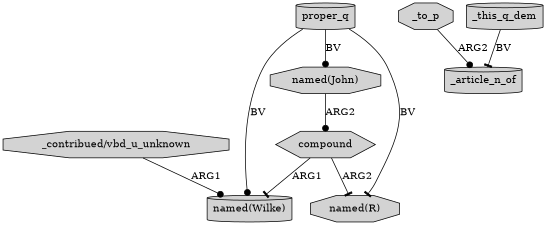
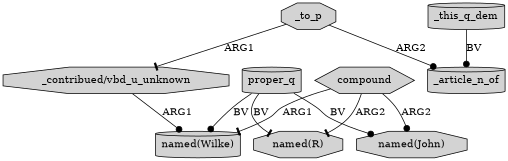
none -> (222, 45)
(495, 46) -> (466, 45)
(326, 109) -> (396, 108)
